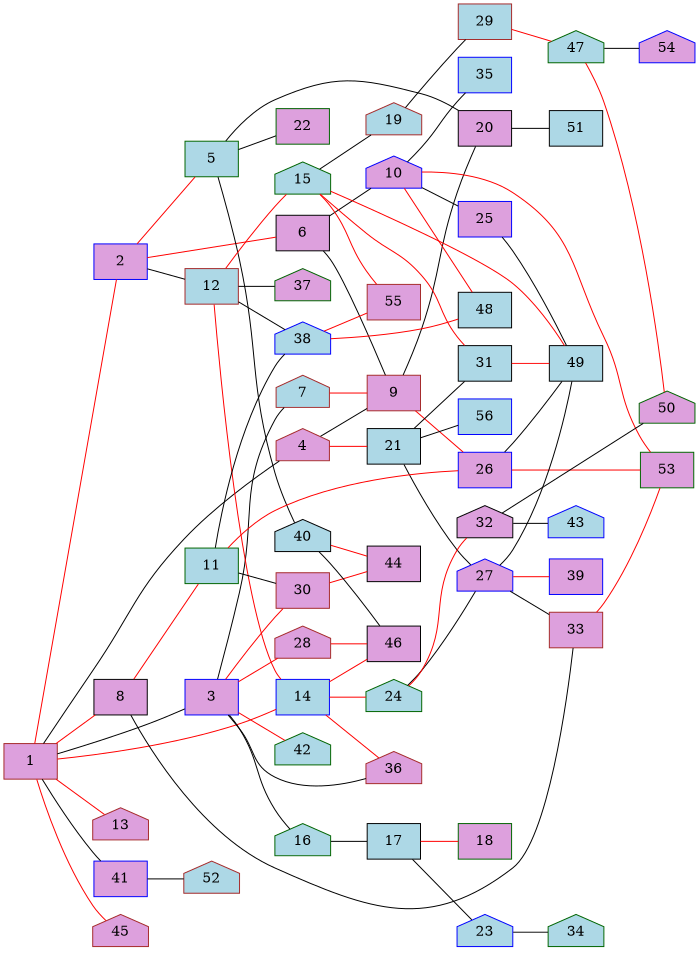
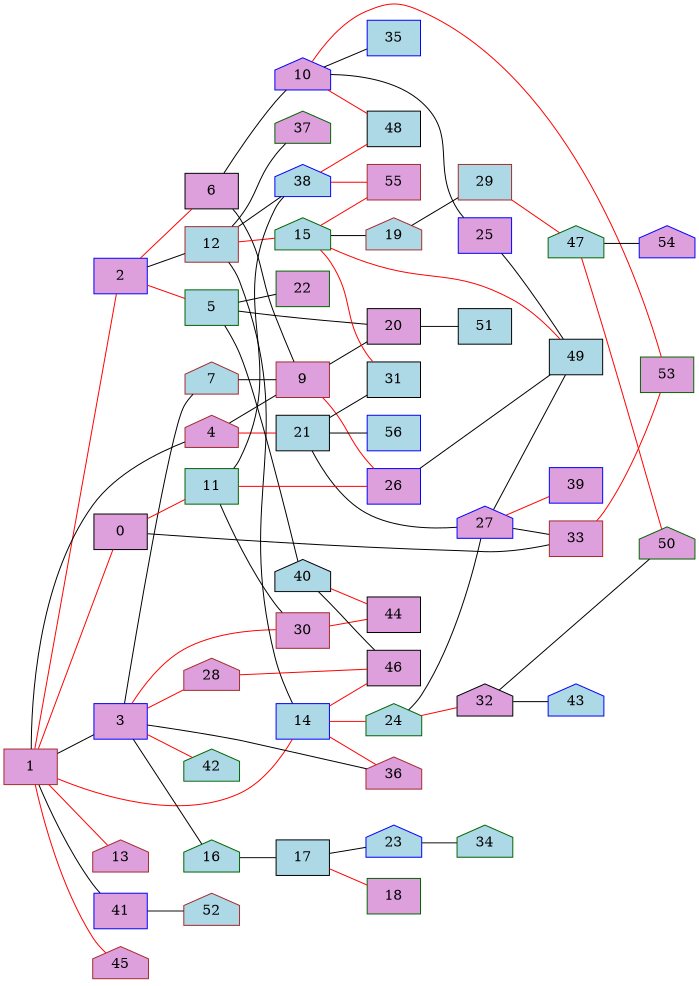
(530, 363) -> none
(348, 393) -> (257, 380)
(582, 470) -> none
(236, 504) -> (264, 471)
(121, 697) -> (121, 532)
